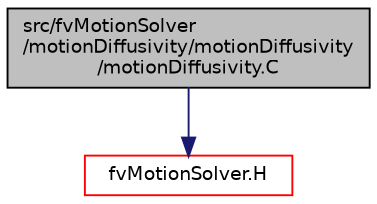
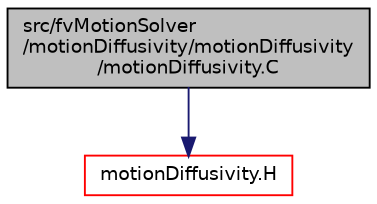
(189, 175) -> (189, 175)
